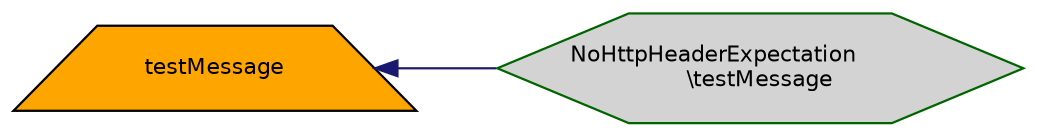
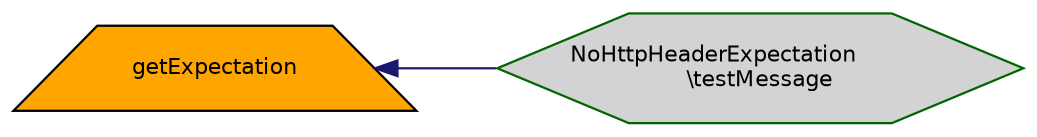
(215, 68) -> (215, 68)
